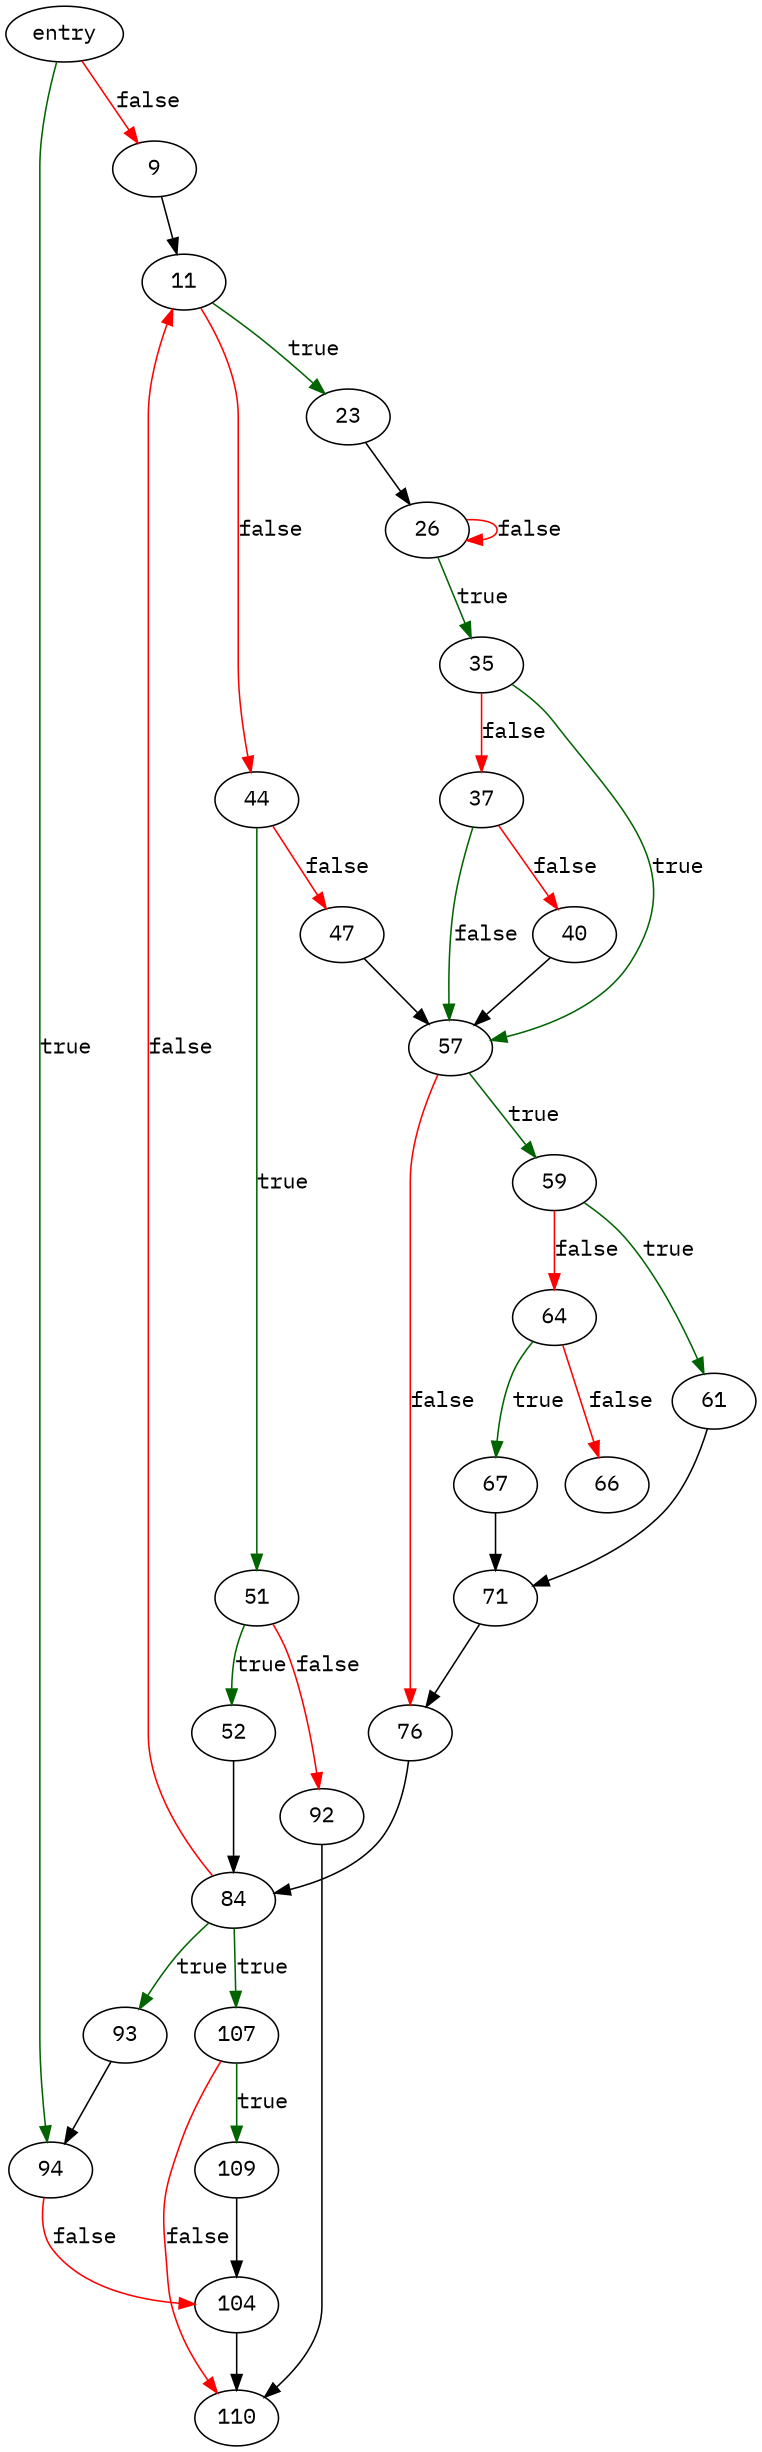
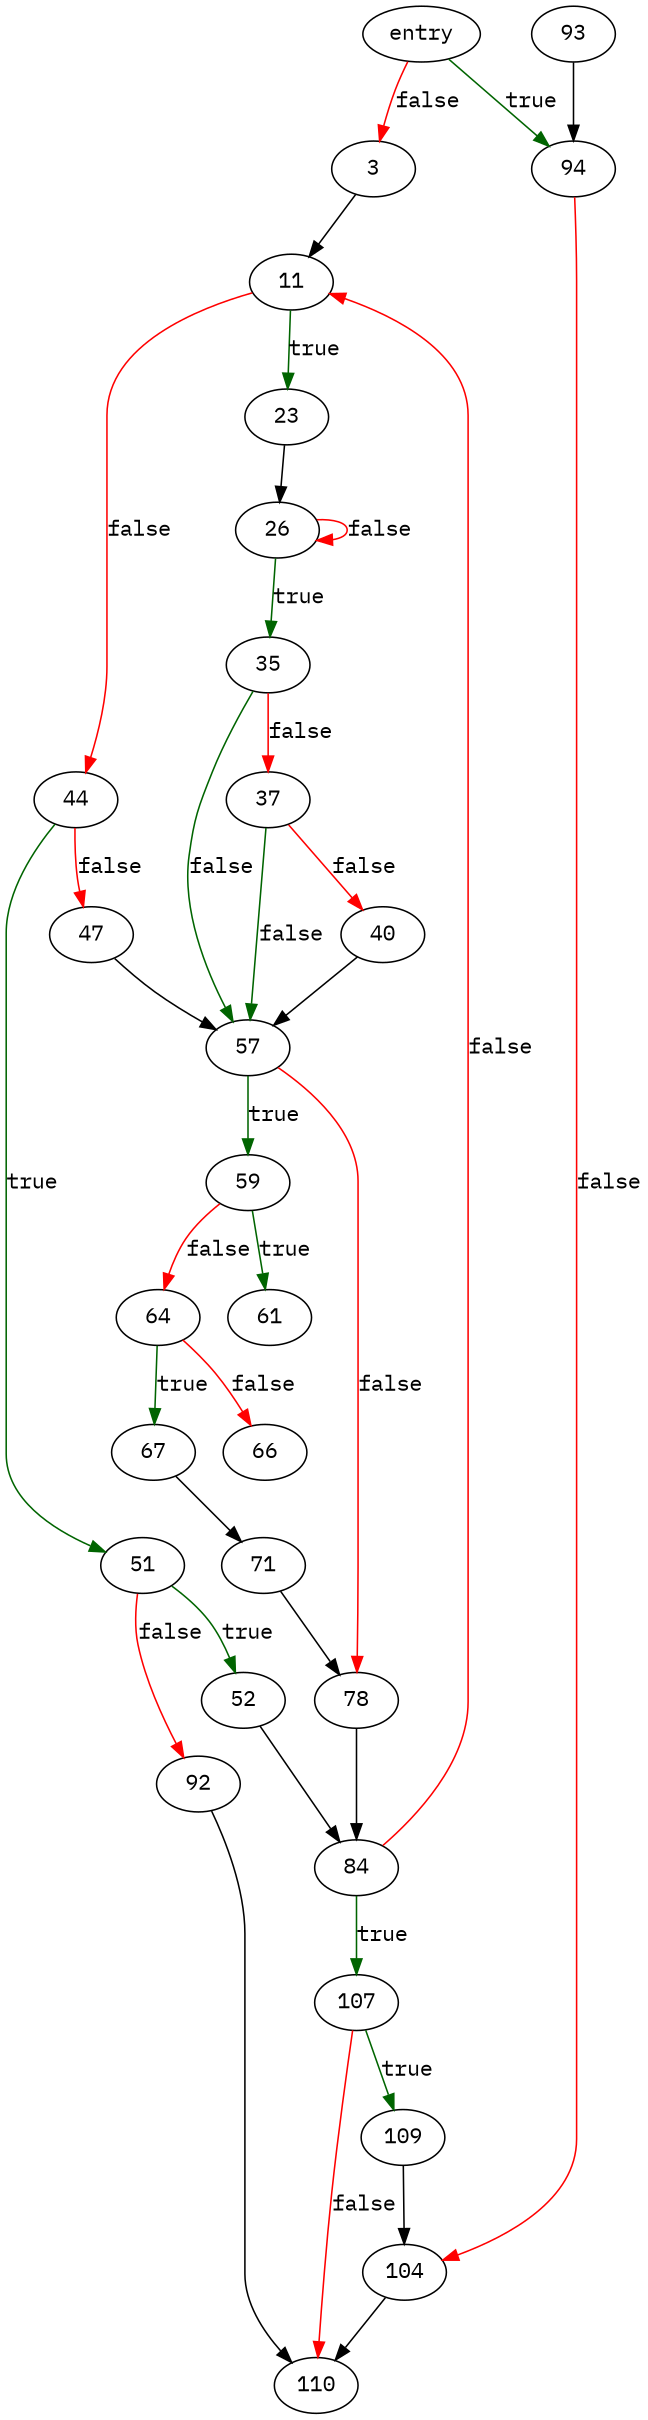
(155, 169) -> (374, 169)
(678, 867) -> (222, 867)
(649, 1526) -> none
(410, 1733) -> (356, 1700)
(176, 1957) -> none
